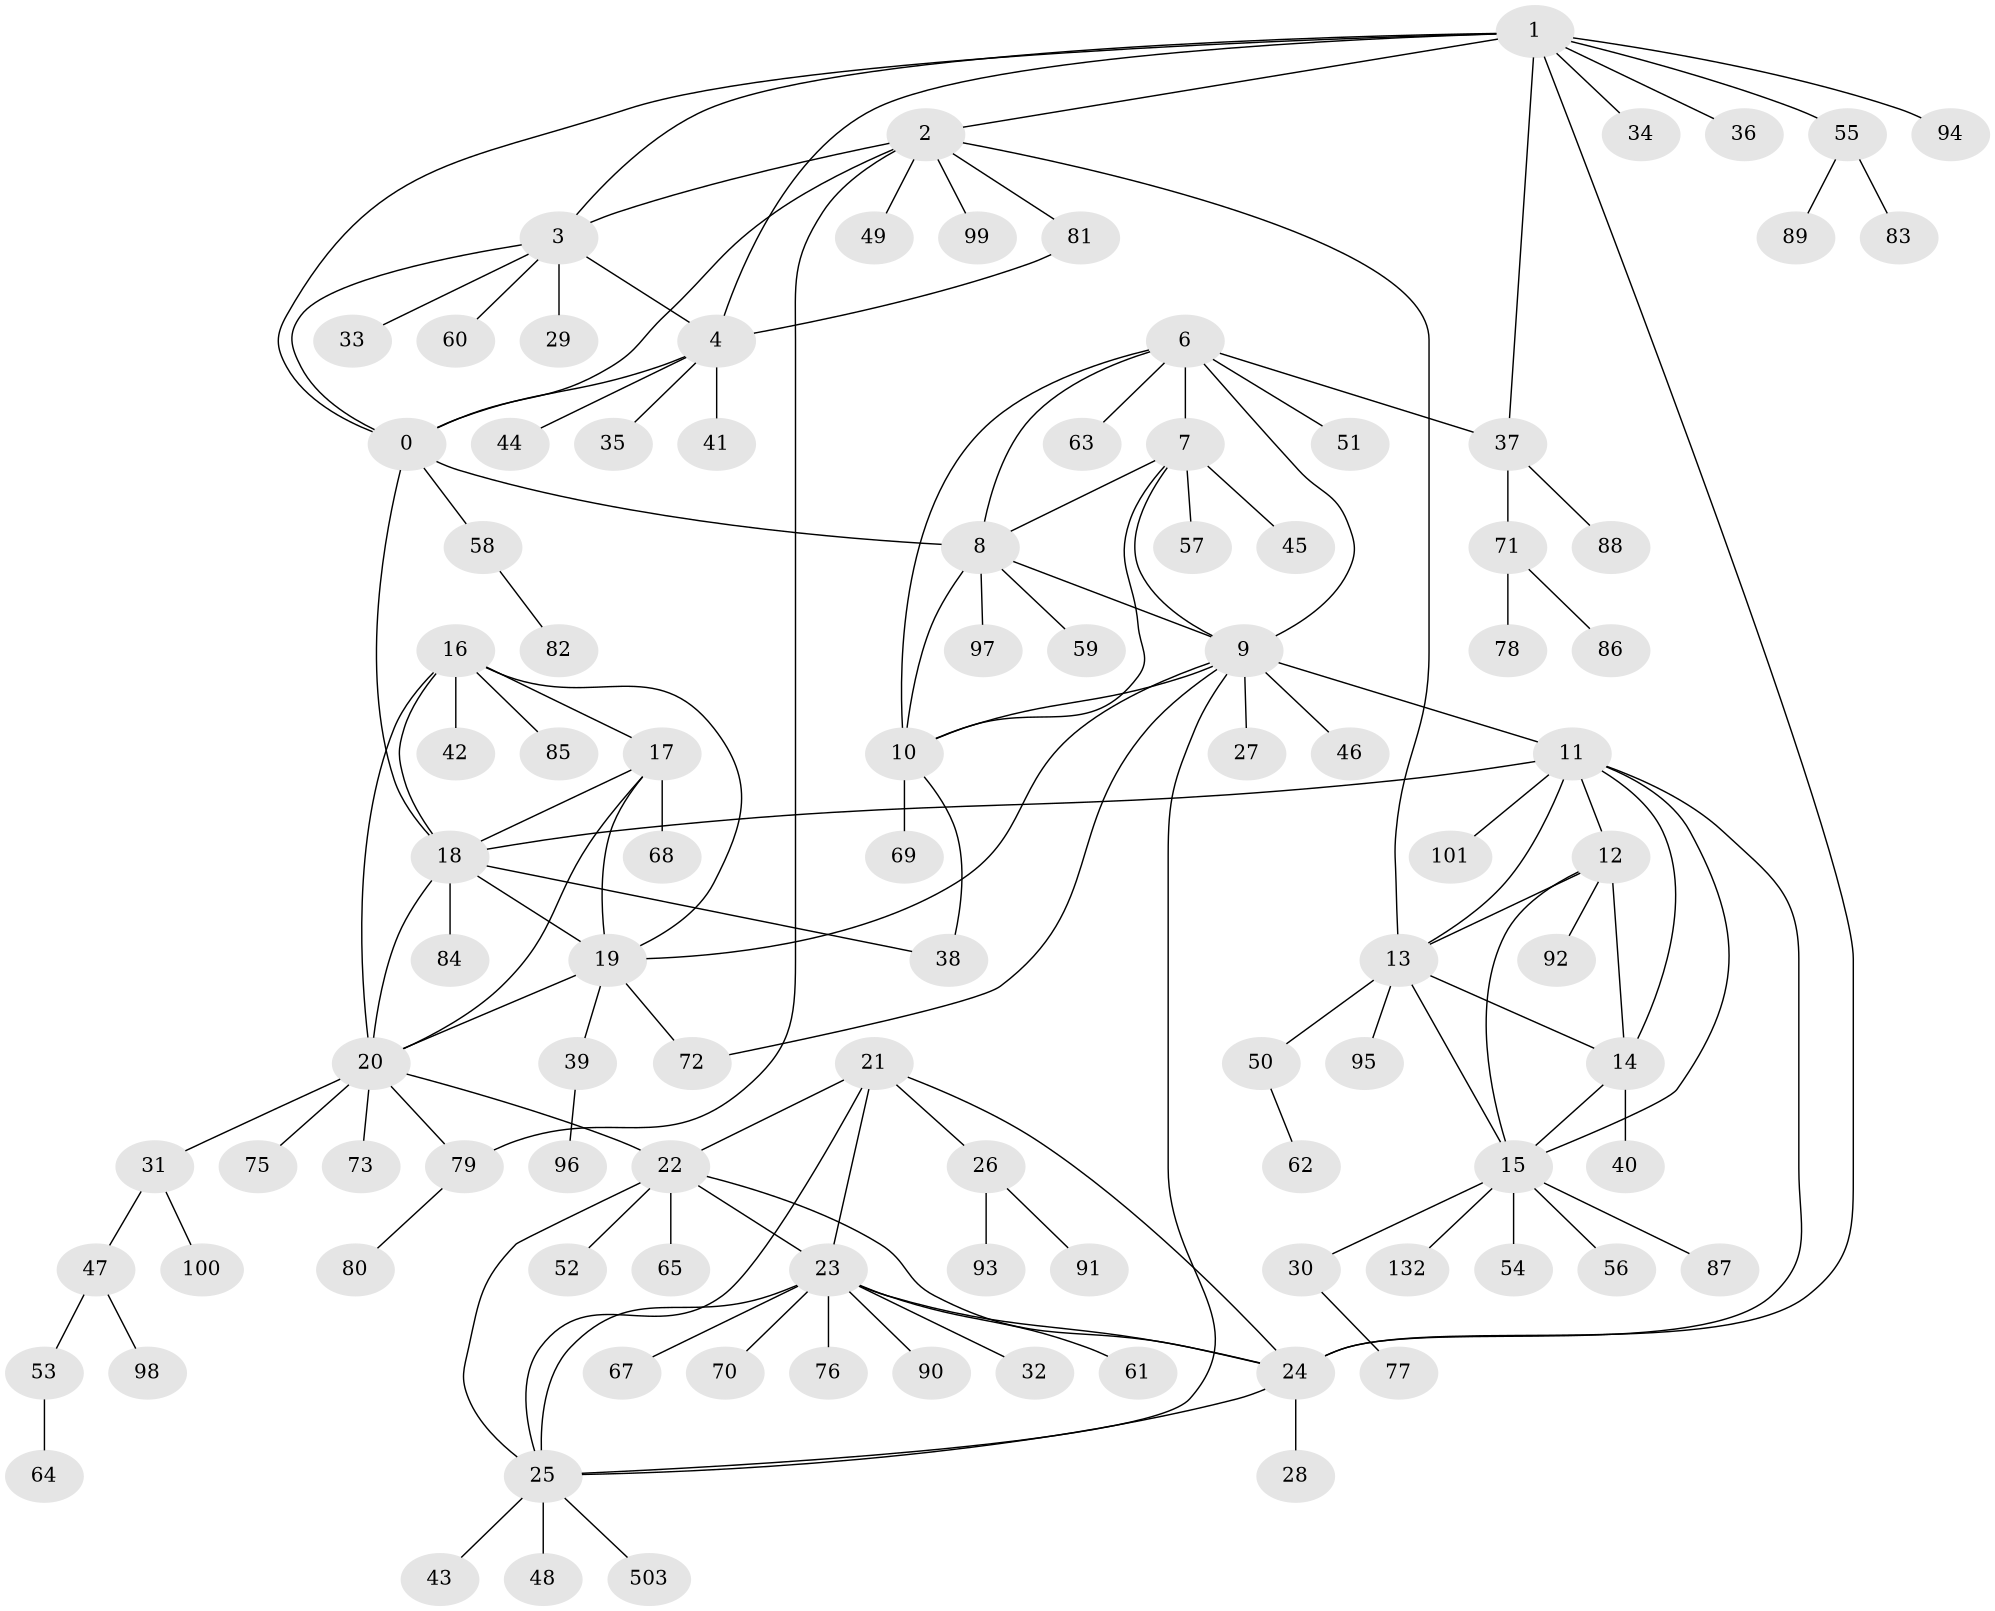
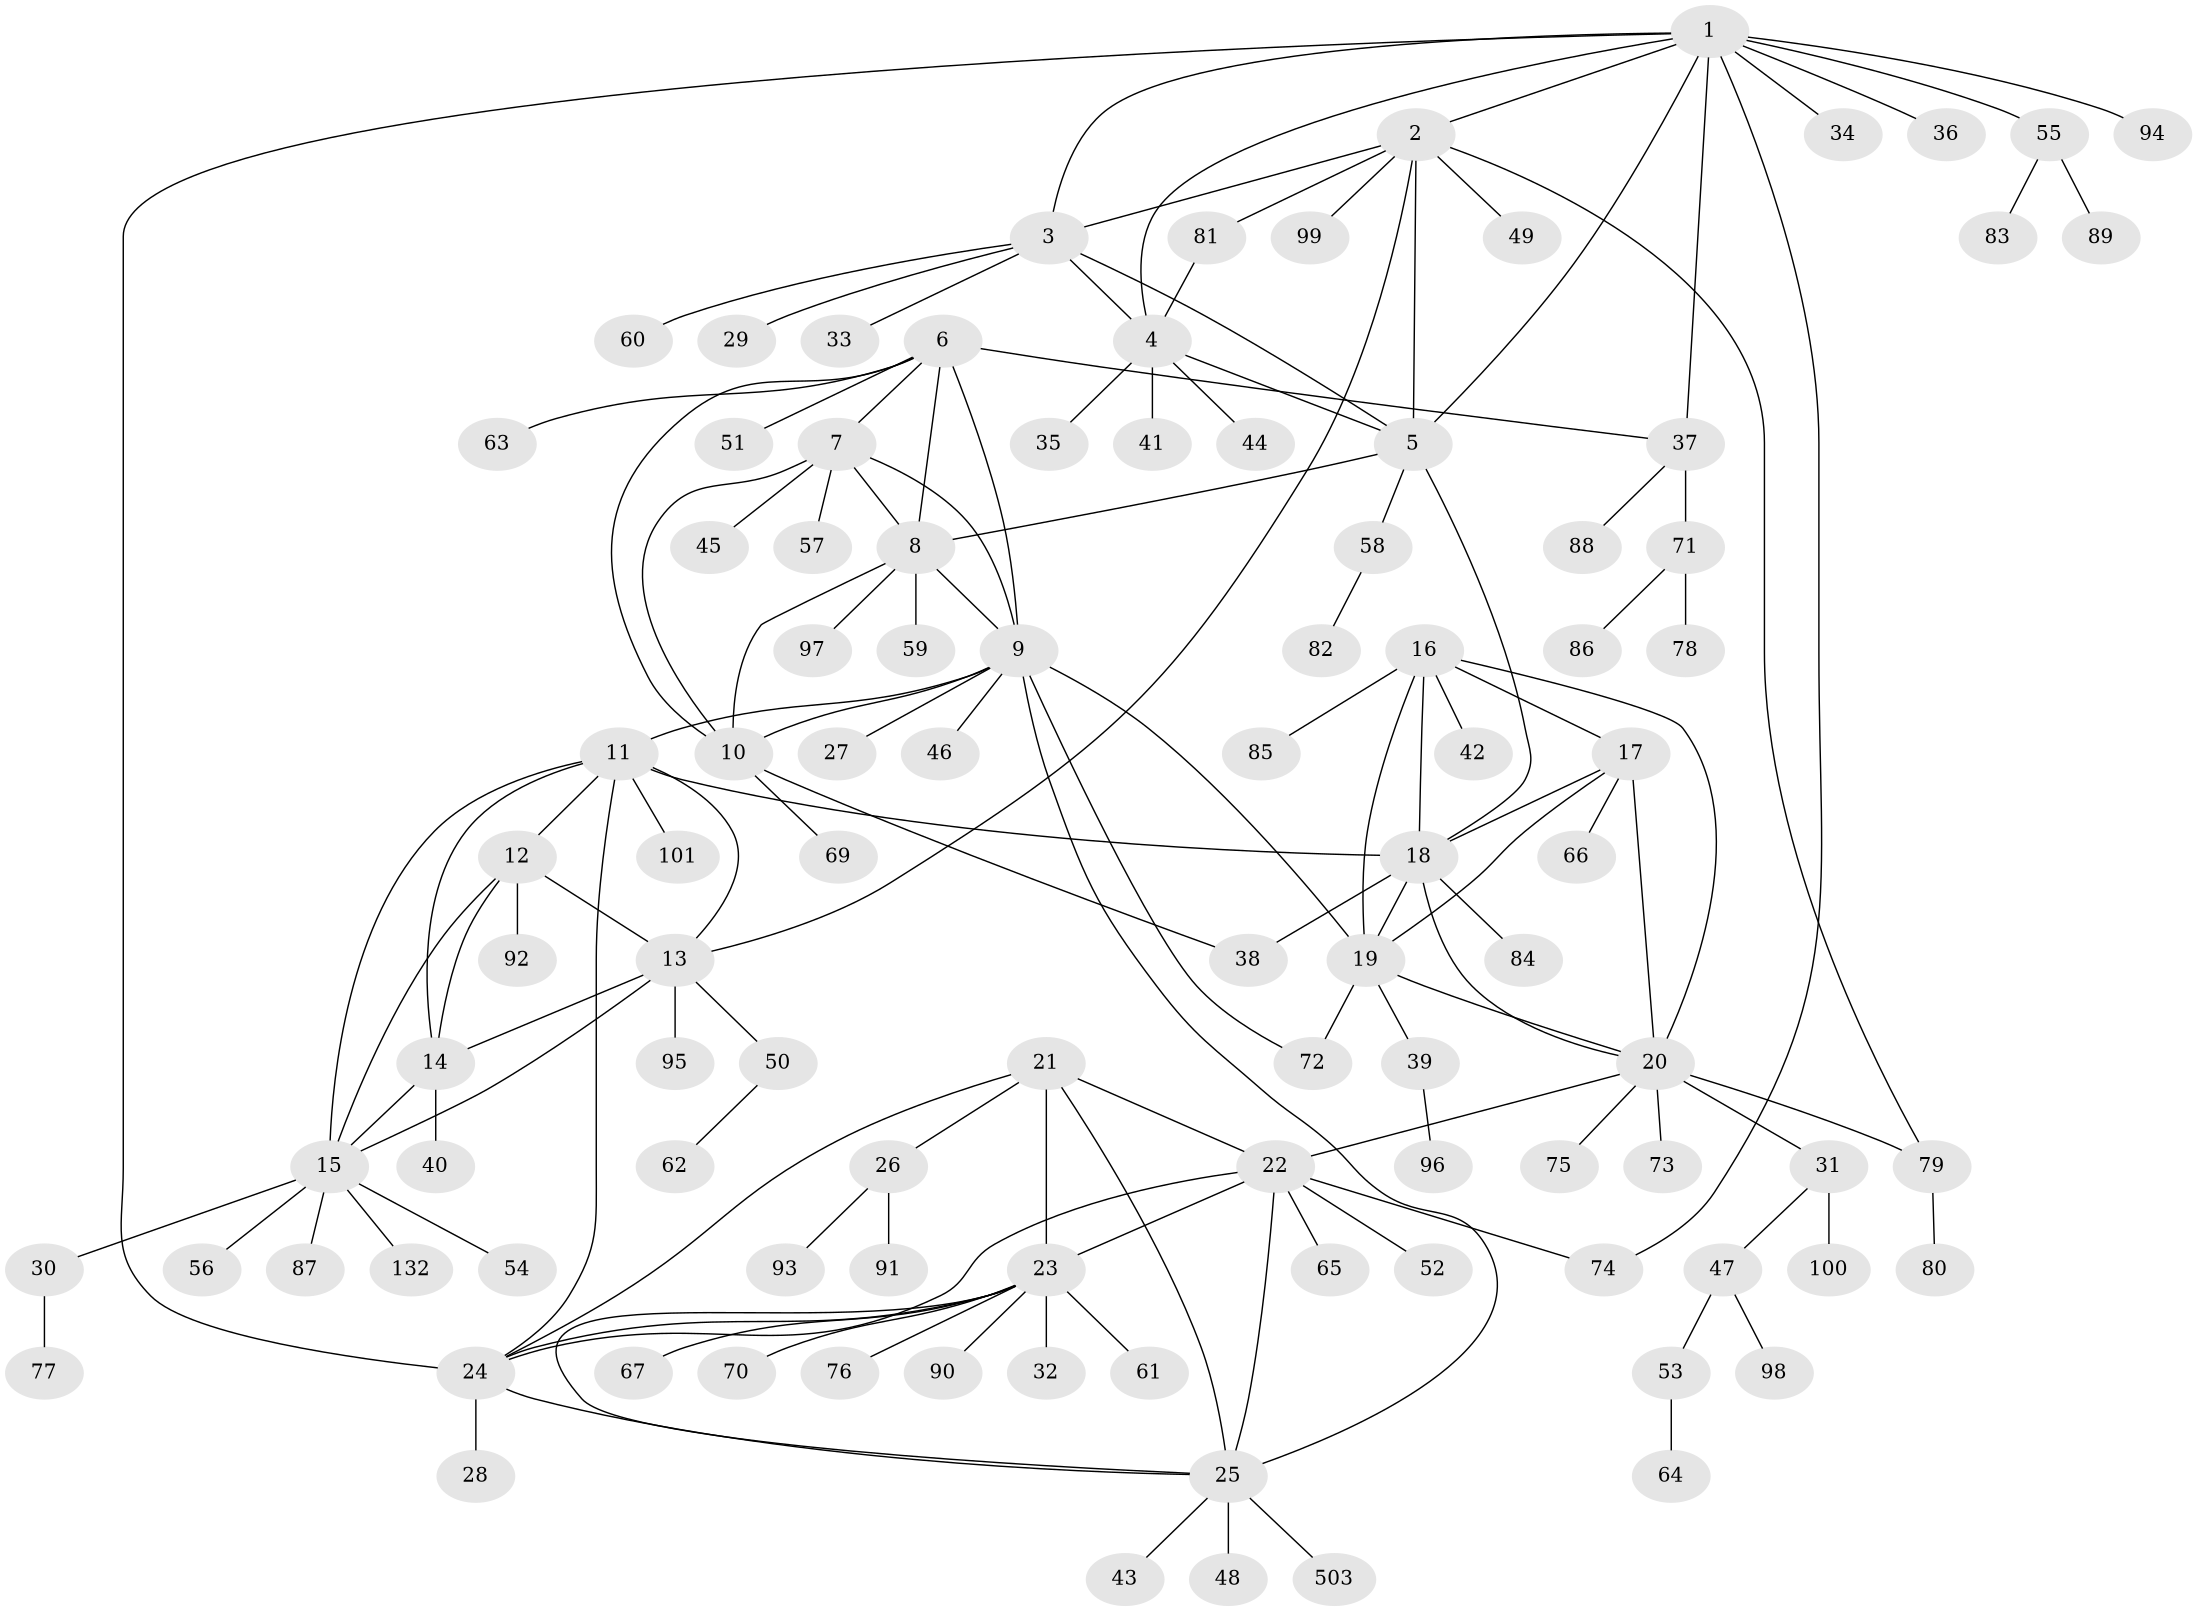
(407, 444) -> (1413, 444)
(662, 857) -> (1577, 857)
none -> (1604, 1270)
